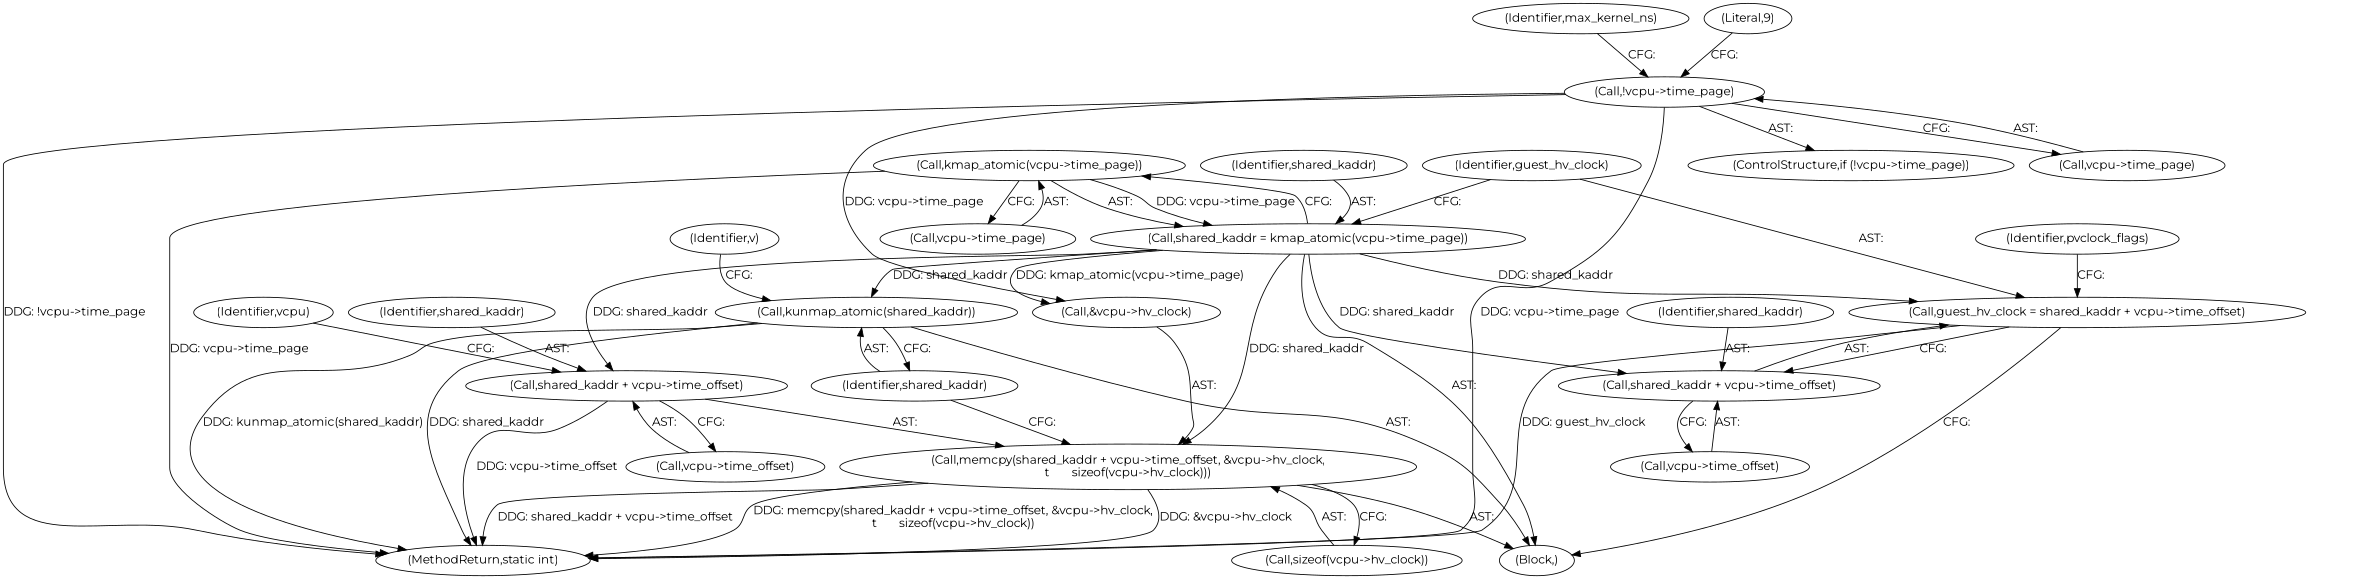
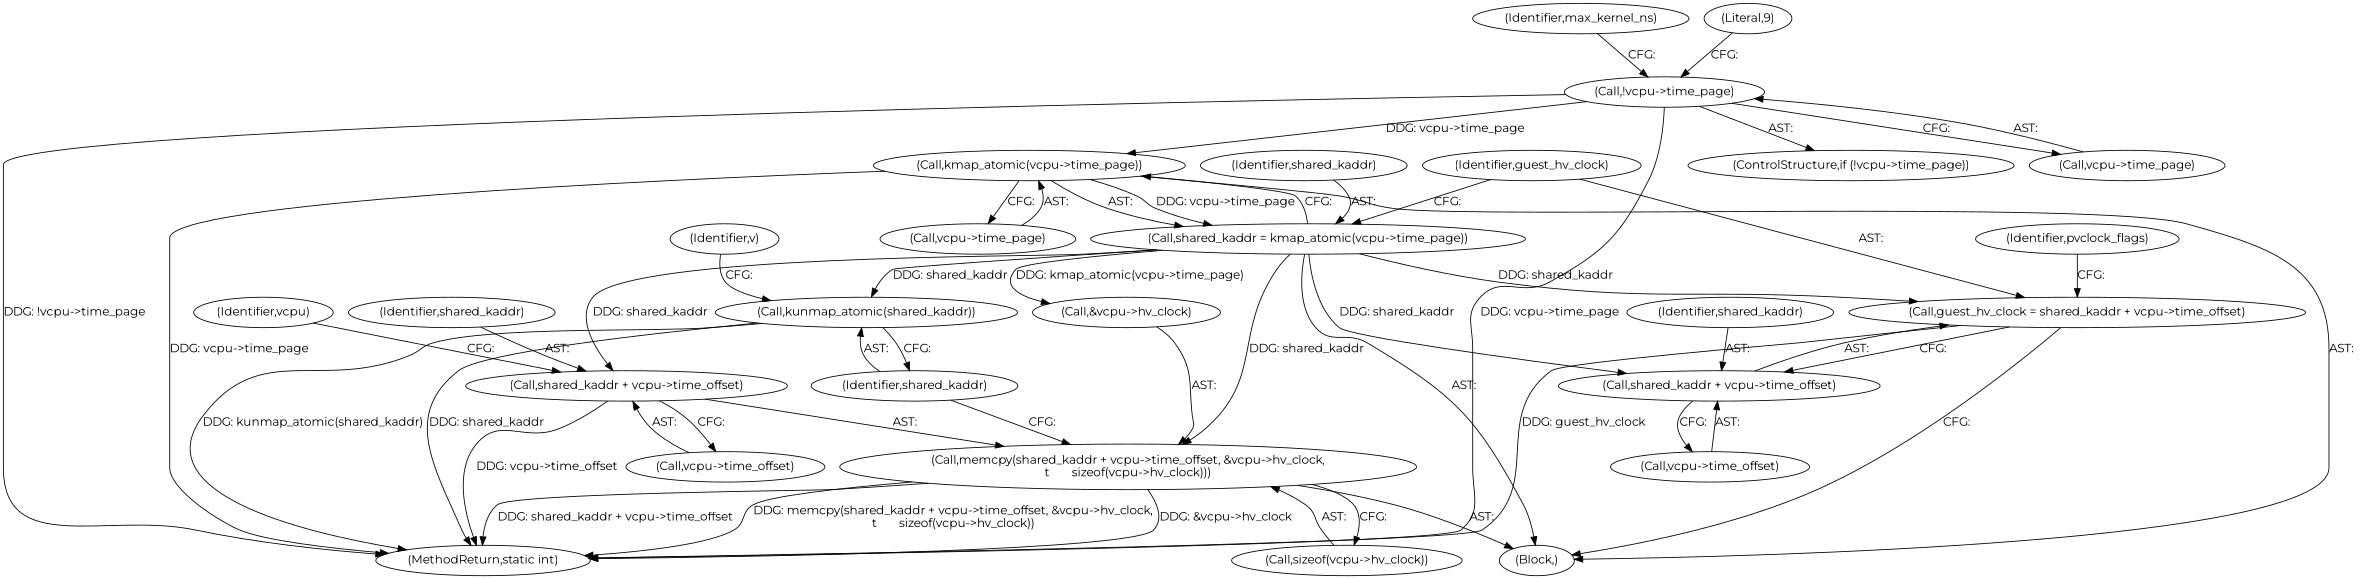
(1058, 112) -> (1361, 127)
(1235, 409) -> (2206, 229)
